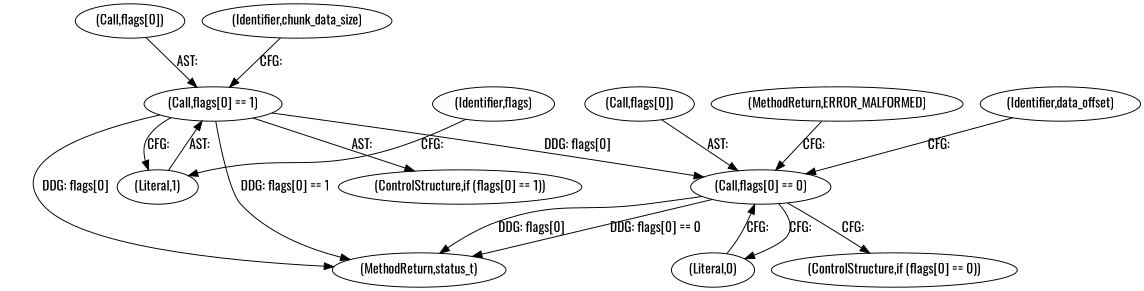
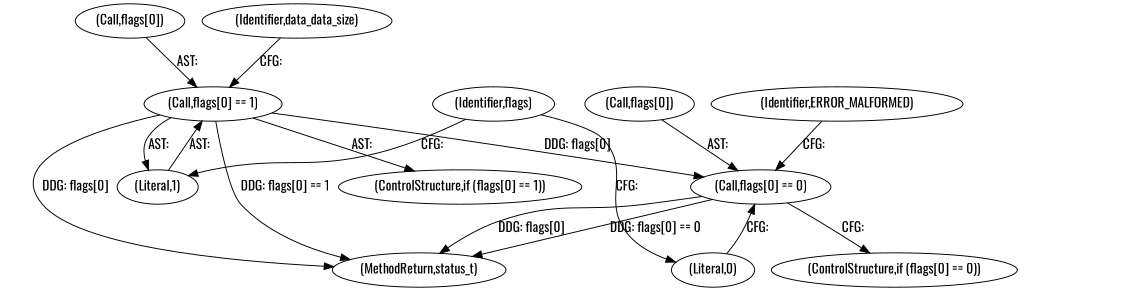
(297, 21) -> (297, 21)
(837, 104) -> (837, 104)
(1060, 104) -> none
(160, 146) -> (160, 146)
(786, 237) -> (617, 176)
